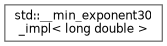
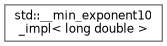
(84, 23) -> (84, 23)
